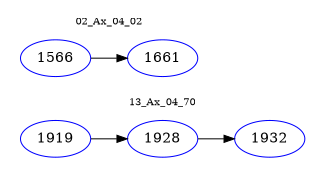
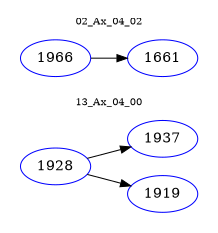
(56, 58) -> (56, 58)
(163, 103) -> (109, 103)
(104, 139) -> (104, 179)
(270, 139) -> (163, 139)
